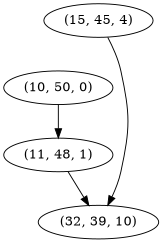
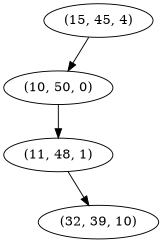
(128, 117) -> (81, 50)
